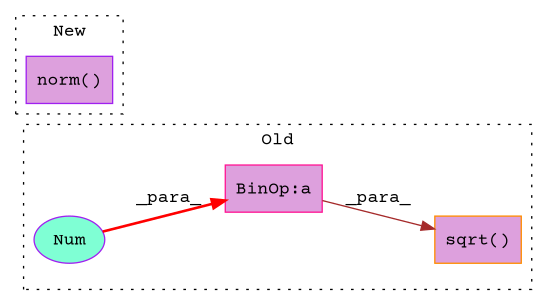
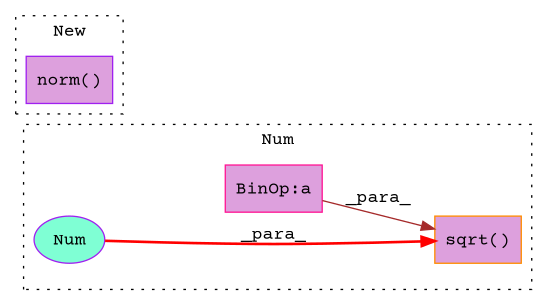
(278, 139) -> (278, 139)
(158, 218) -> (263, 244)
